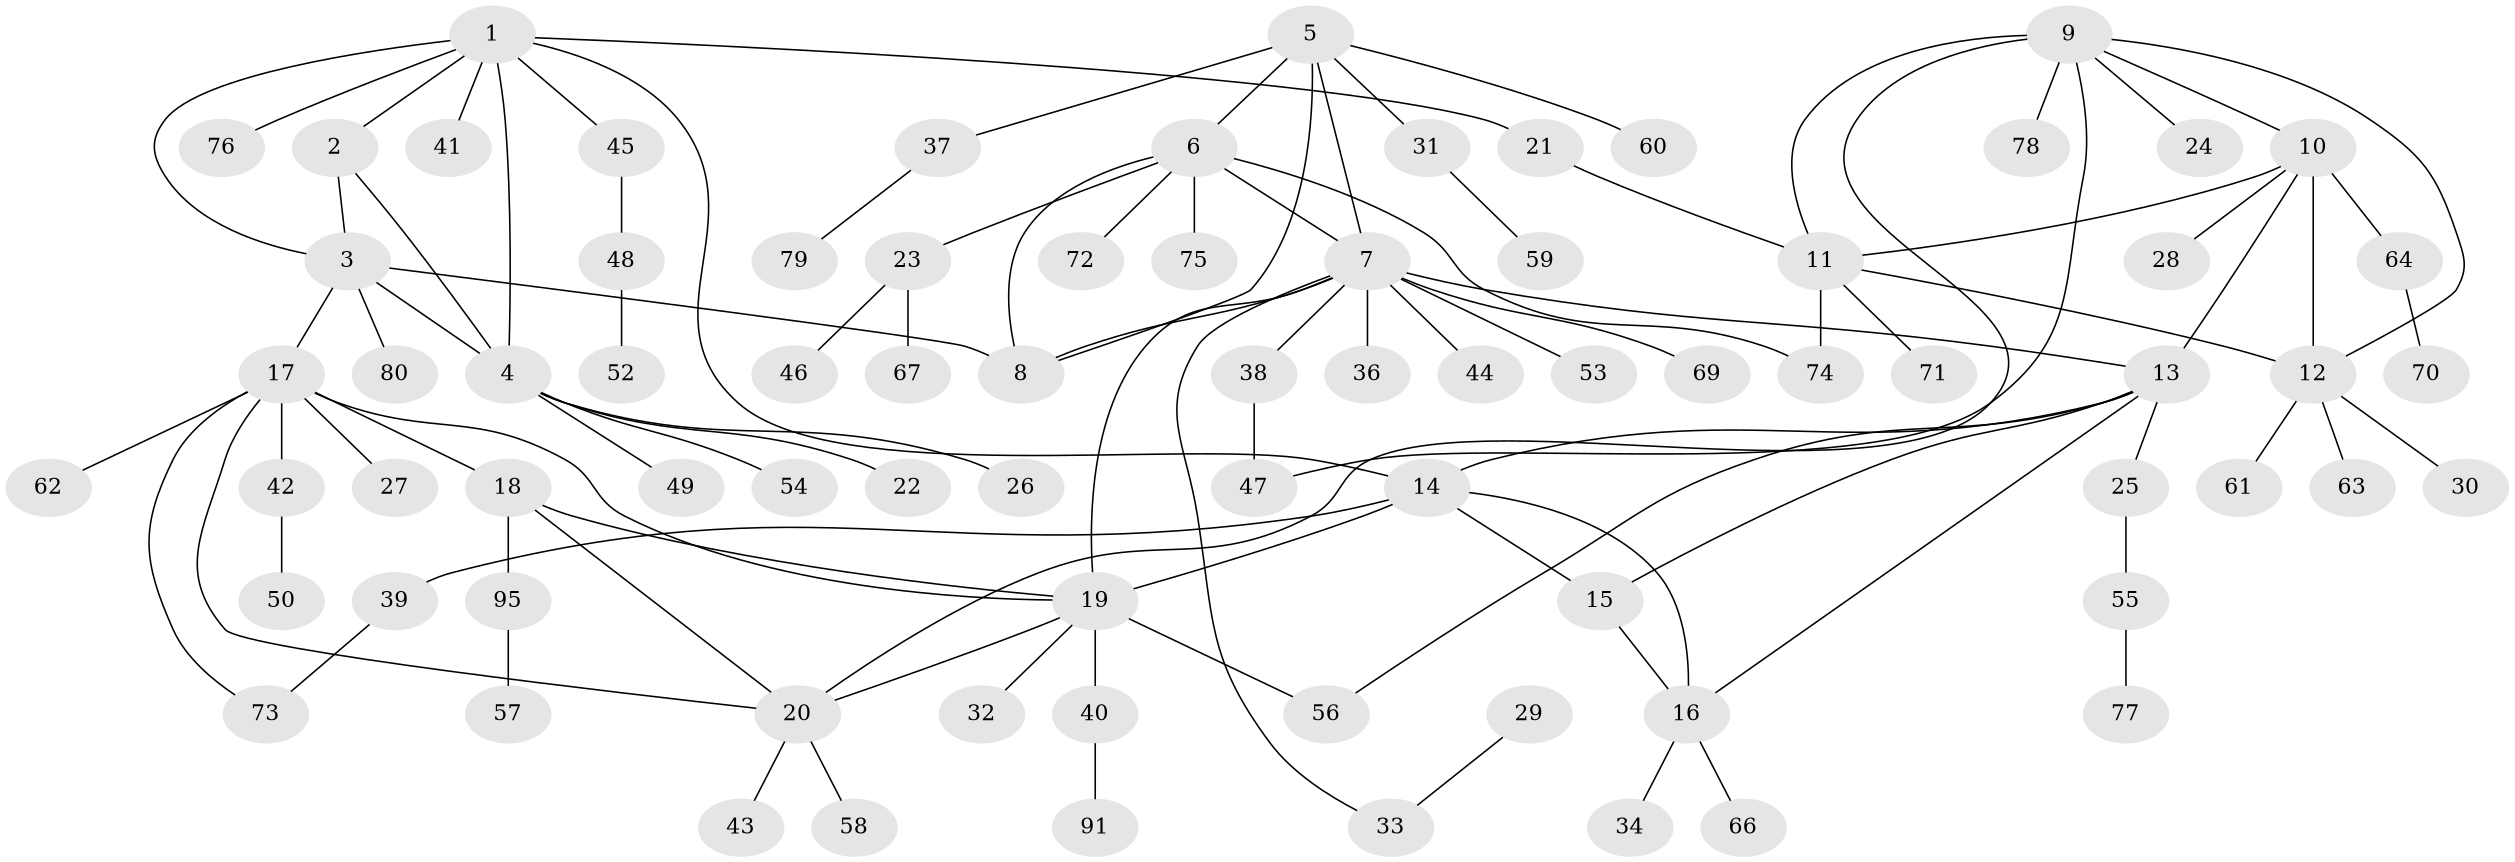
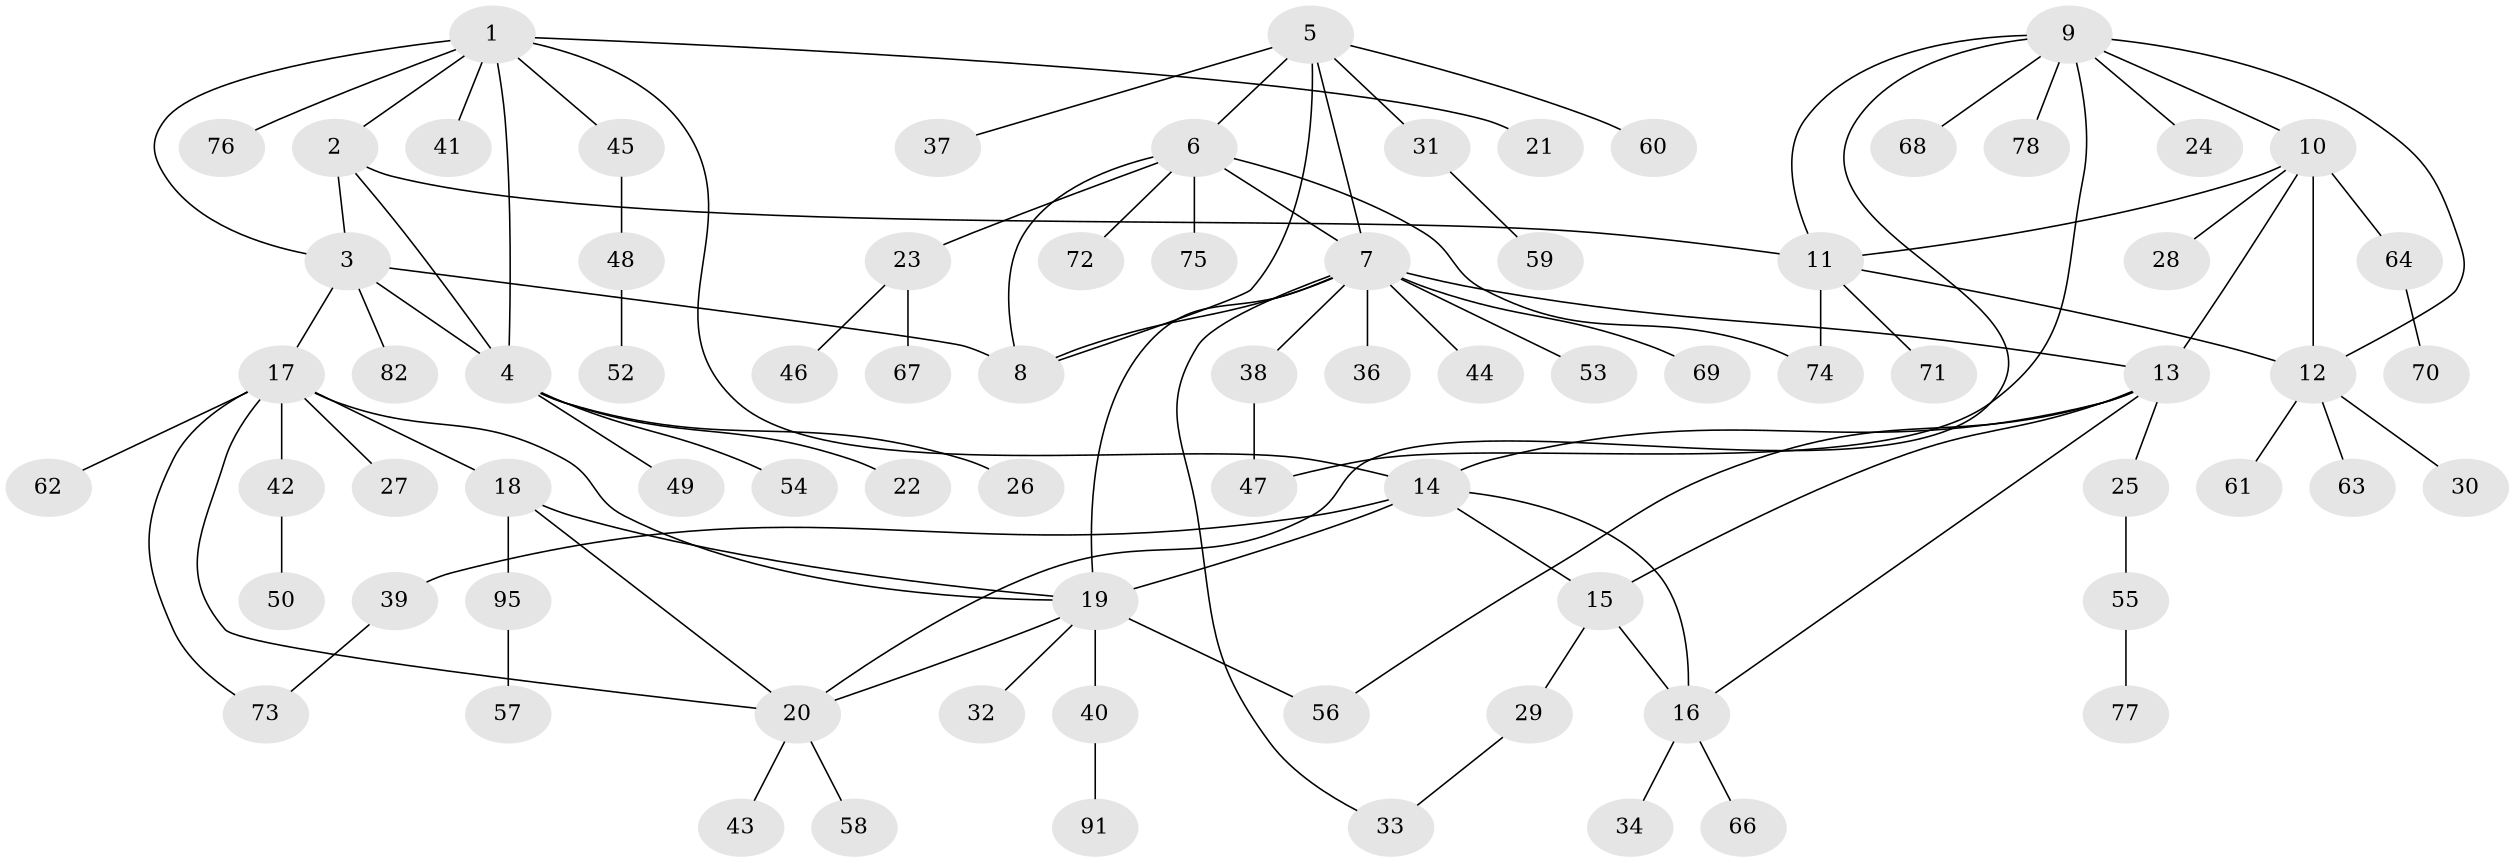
none -> (1914, 148)
(1678, 208) -> (1072, 221)
(795, 261) -> none
(395, 375) -> (395, 375)
none -> (1565, 658)
